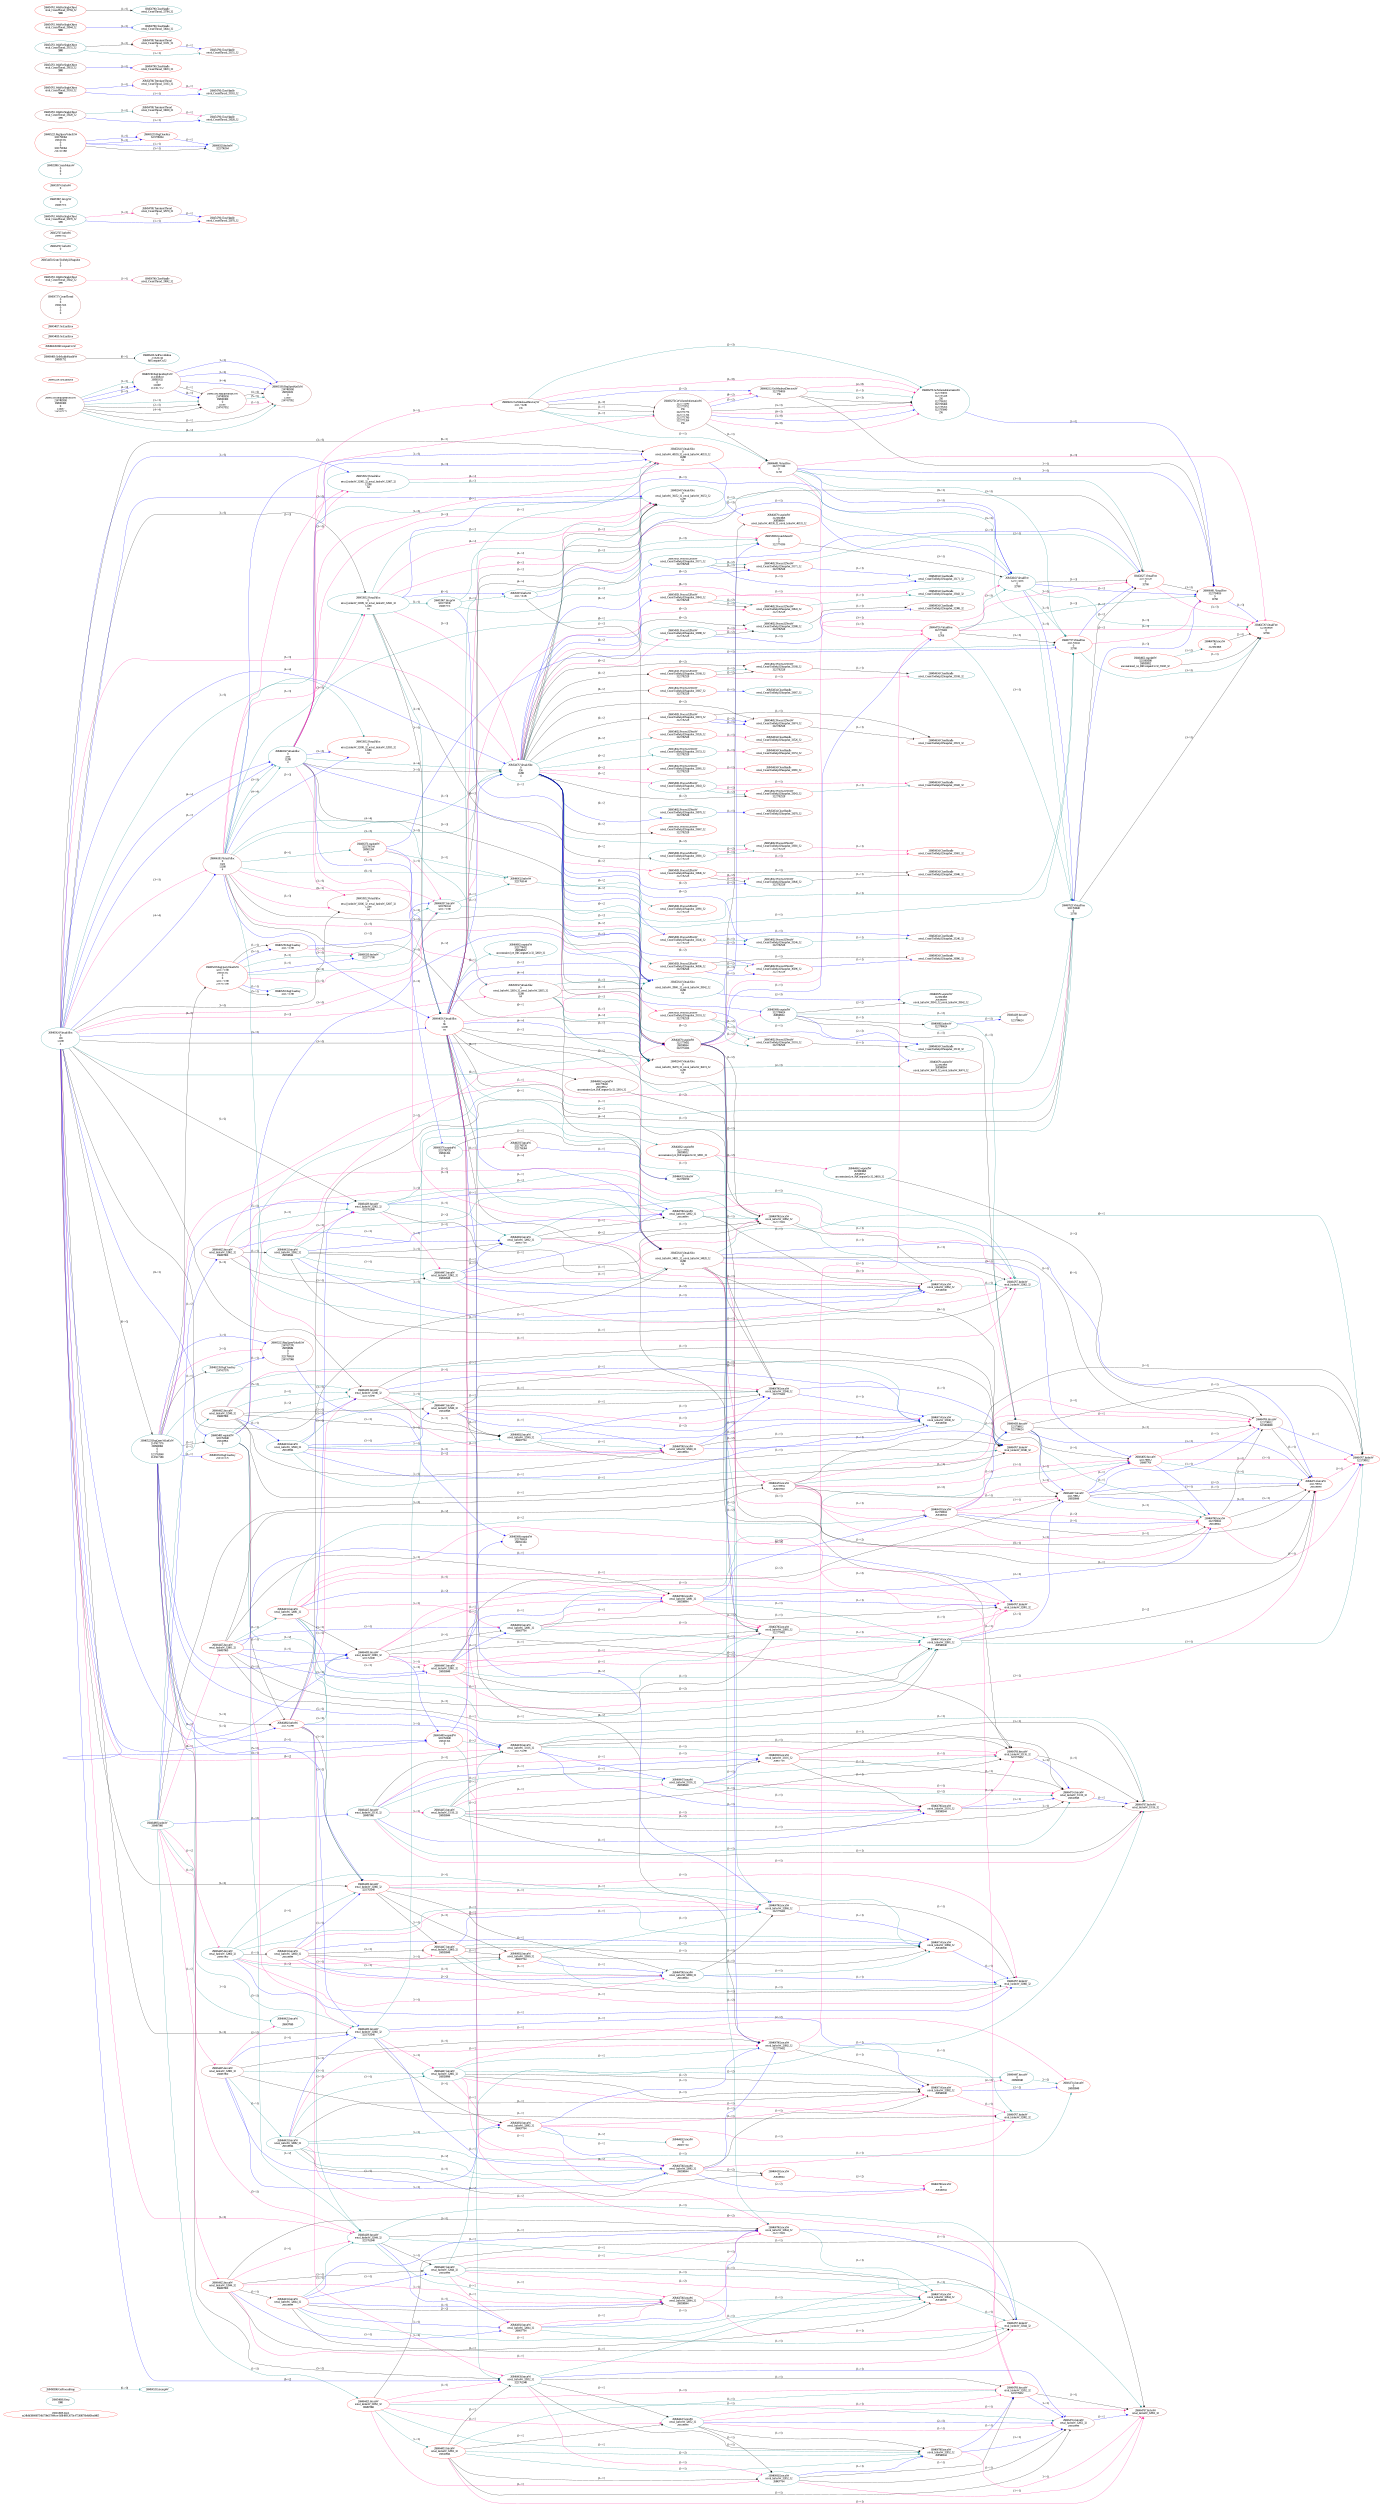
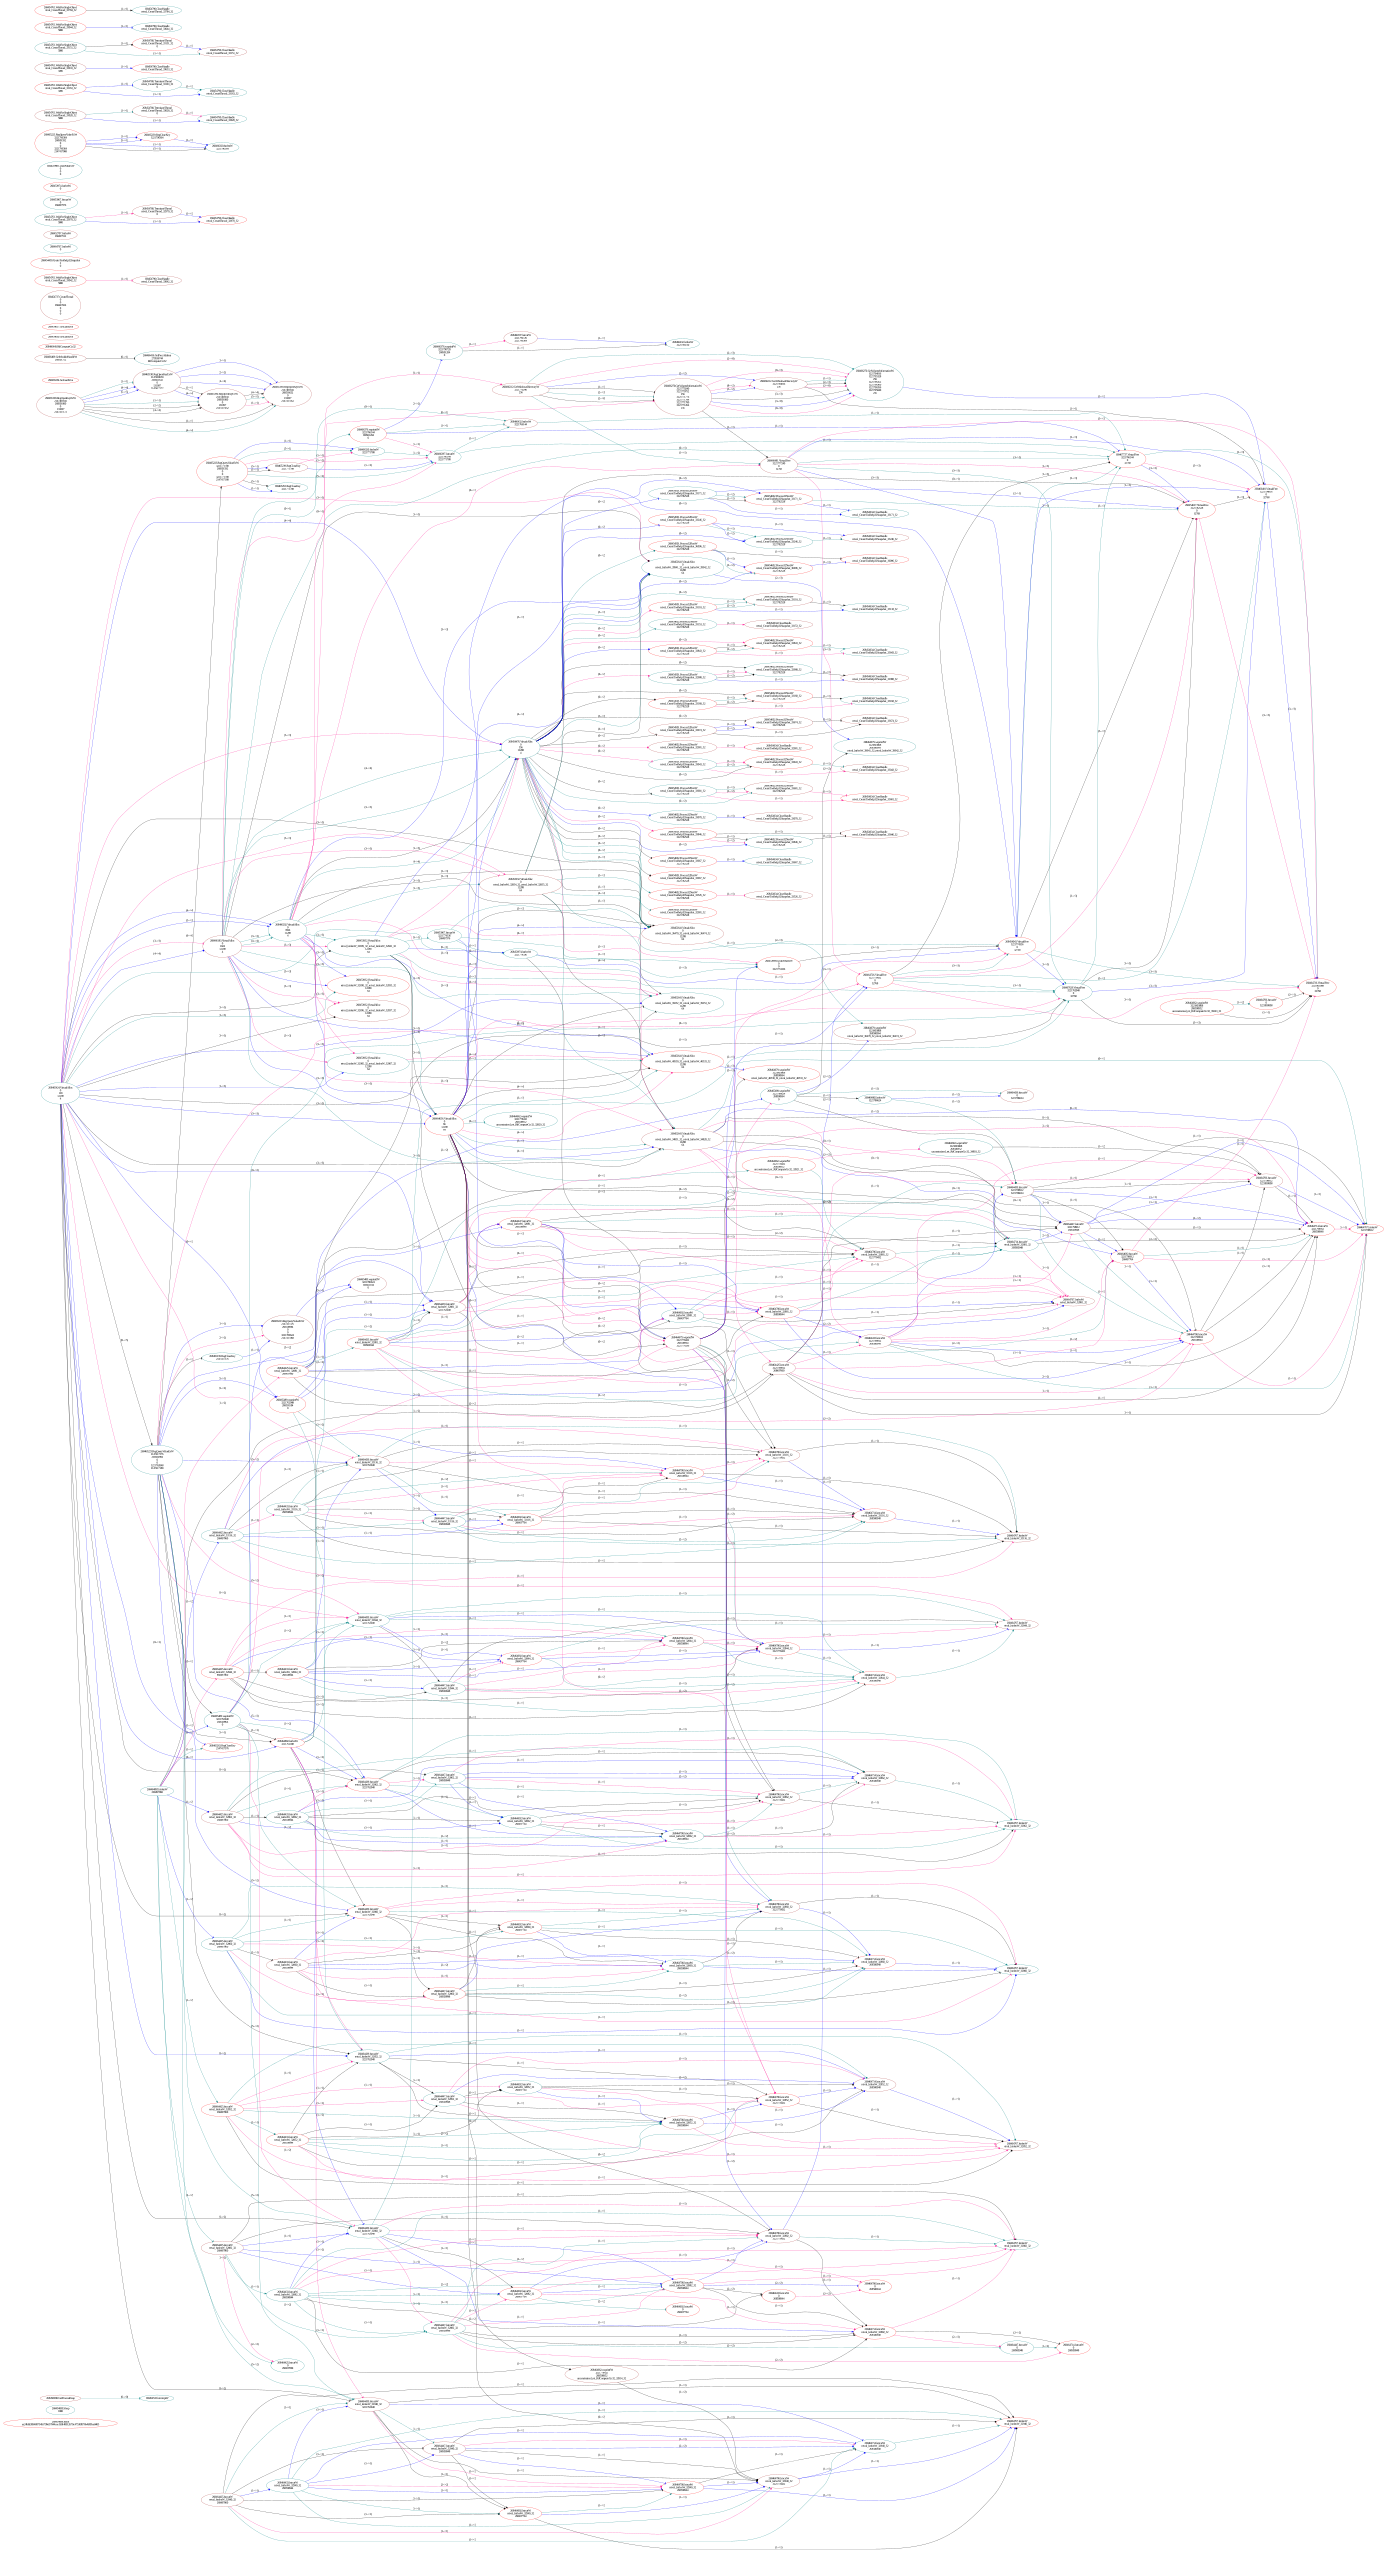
(157, 84) -> (157, 84)
(190, 88) -> (190, 88)
(996, 480) -> (994, 466)
(1017, 582) -> (1017, 946)
none -> (1098, 726)
(368, 1207) -> (368, 1785)
(821, 1343) -> (823, 1606)
(731, 1434) -> none
(521, 1438) -> (521, 2514)
(1205, 1444) -> (1247, 1141)
(170, 1614) -> (179, 1760)
(1234, 1643) -> (1185, 1389)
(419, 1687) -> (333, 1321)
none -> (308, 1734)
(932, 1767) -> (696, 1510)
(720, 1805) -> (526, 1463)
(198, 1894) -> (175, 1871)
(196, 1943) -> (171, 2091)
(783, 2062) -> (723, 1545)
(1009, 2090) -> (978, 2333)
(705, 2155) -> (634, 2213)
none -> (704, 2206)
(572, 2232) -> (577, 1615)
(645, 2350) -> none
(586, 2361) -> (604, 1587)
(625, 2463) -> none
